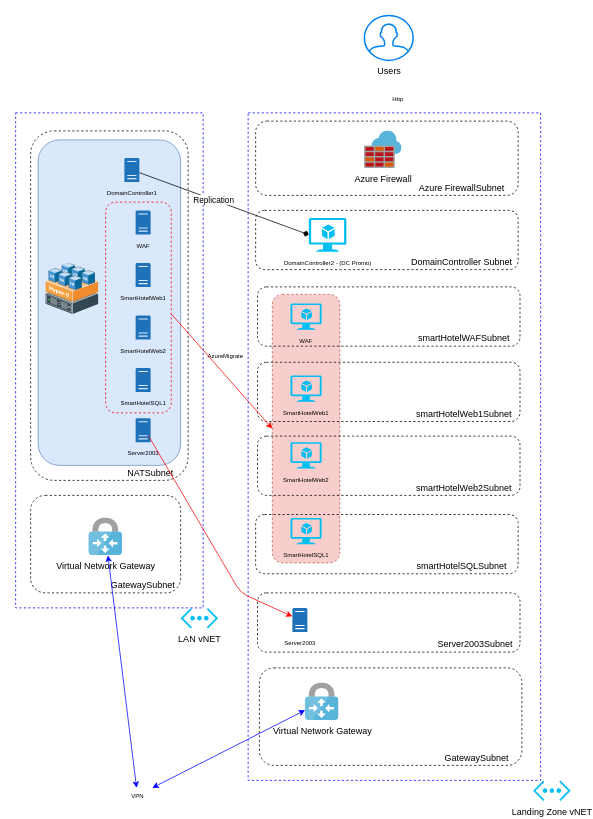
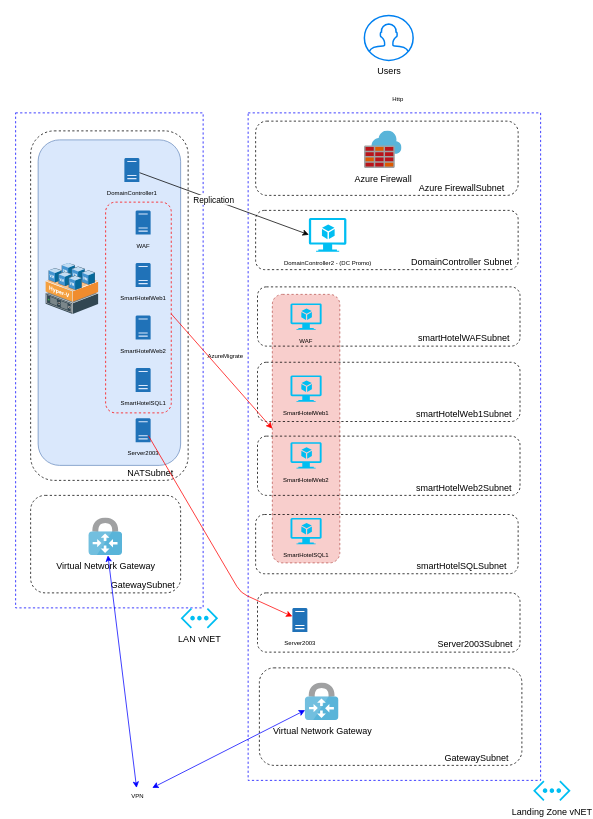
(301, 232) -> (302, 232)
